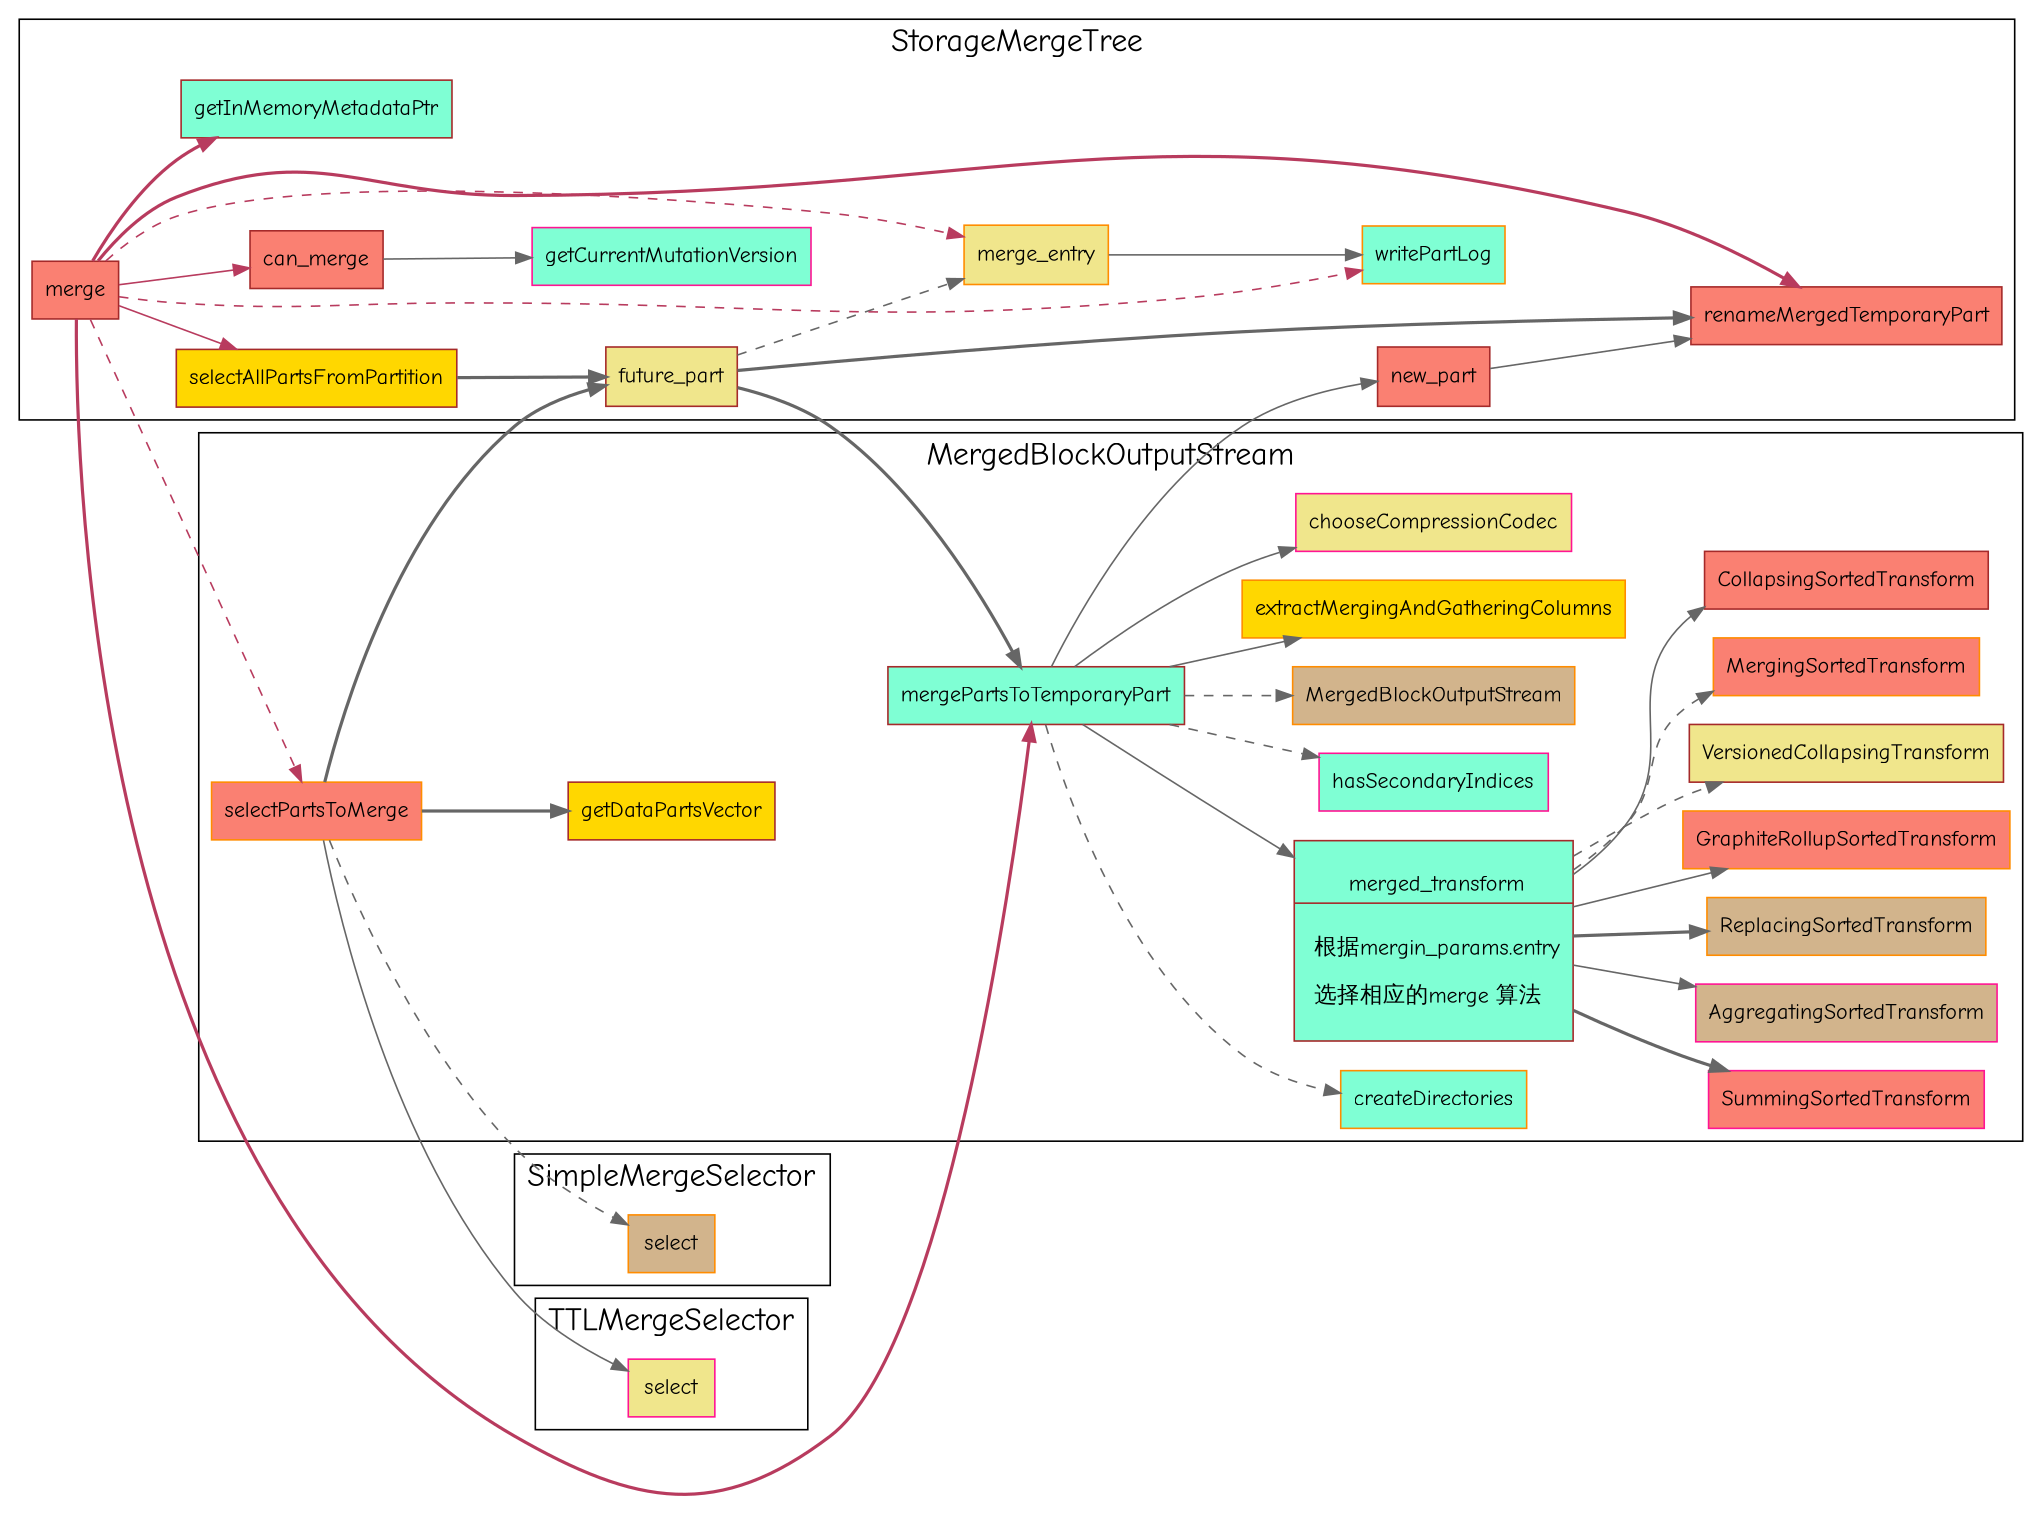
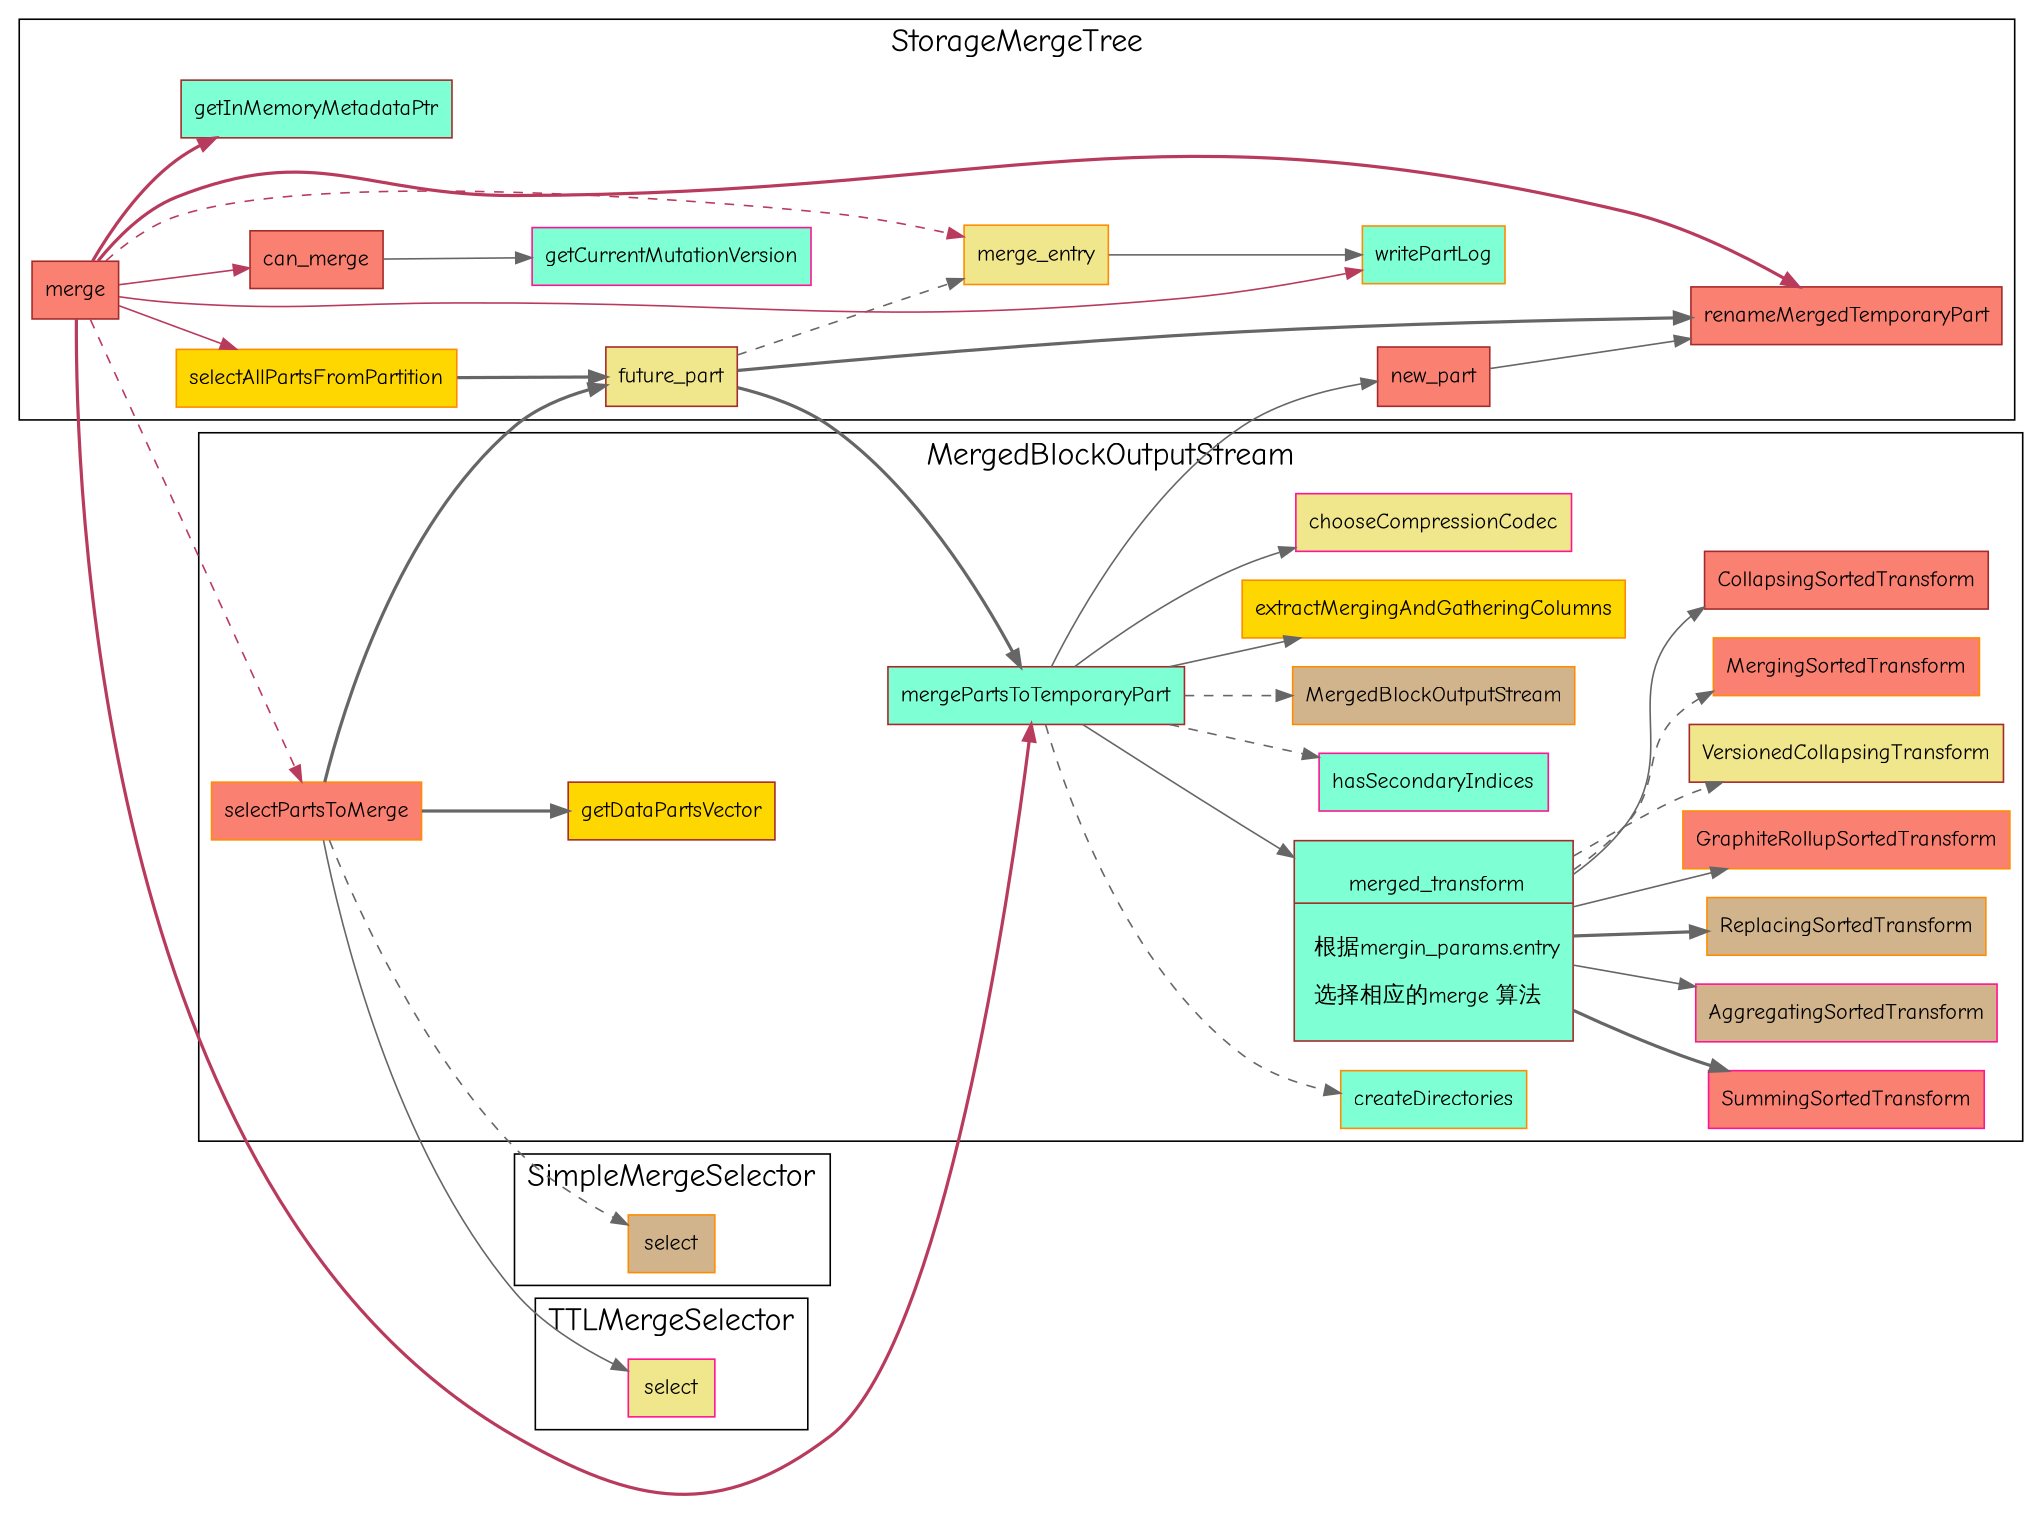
(733, 308) -> (733, 308)
(317, 378) -> (317, 378)
